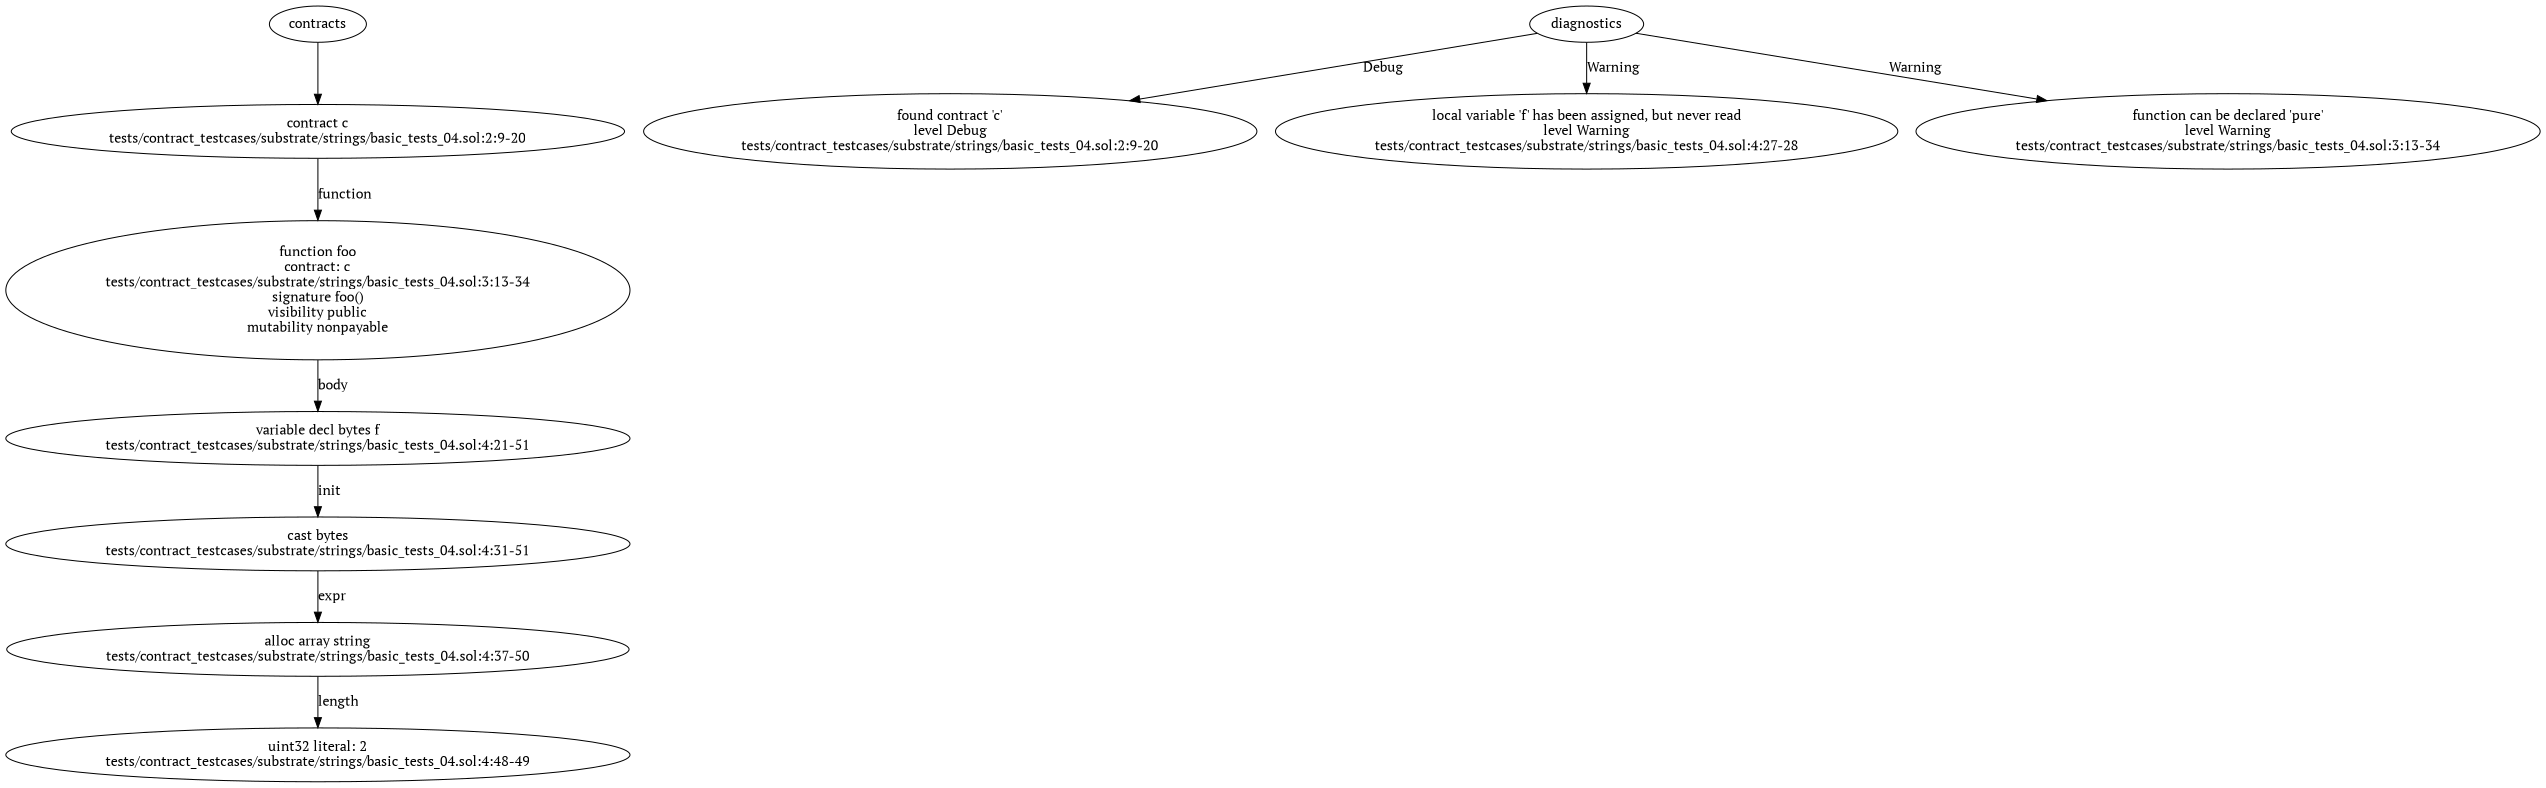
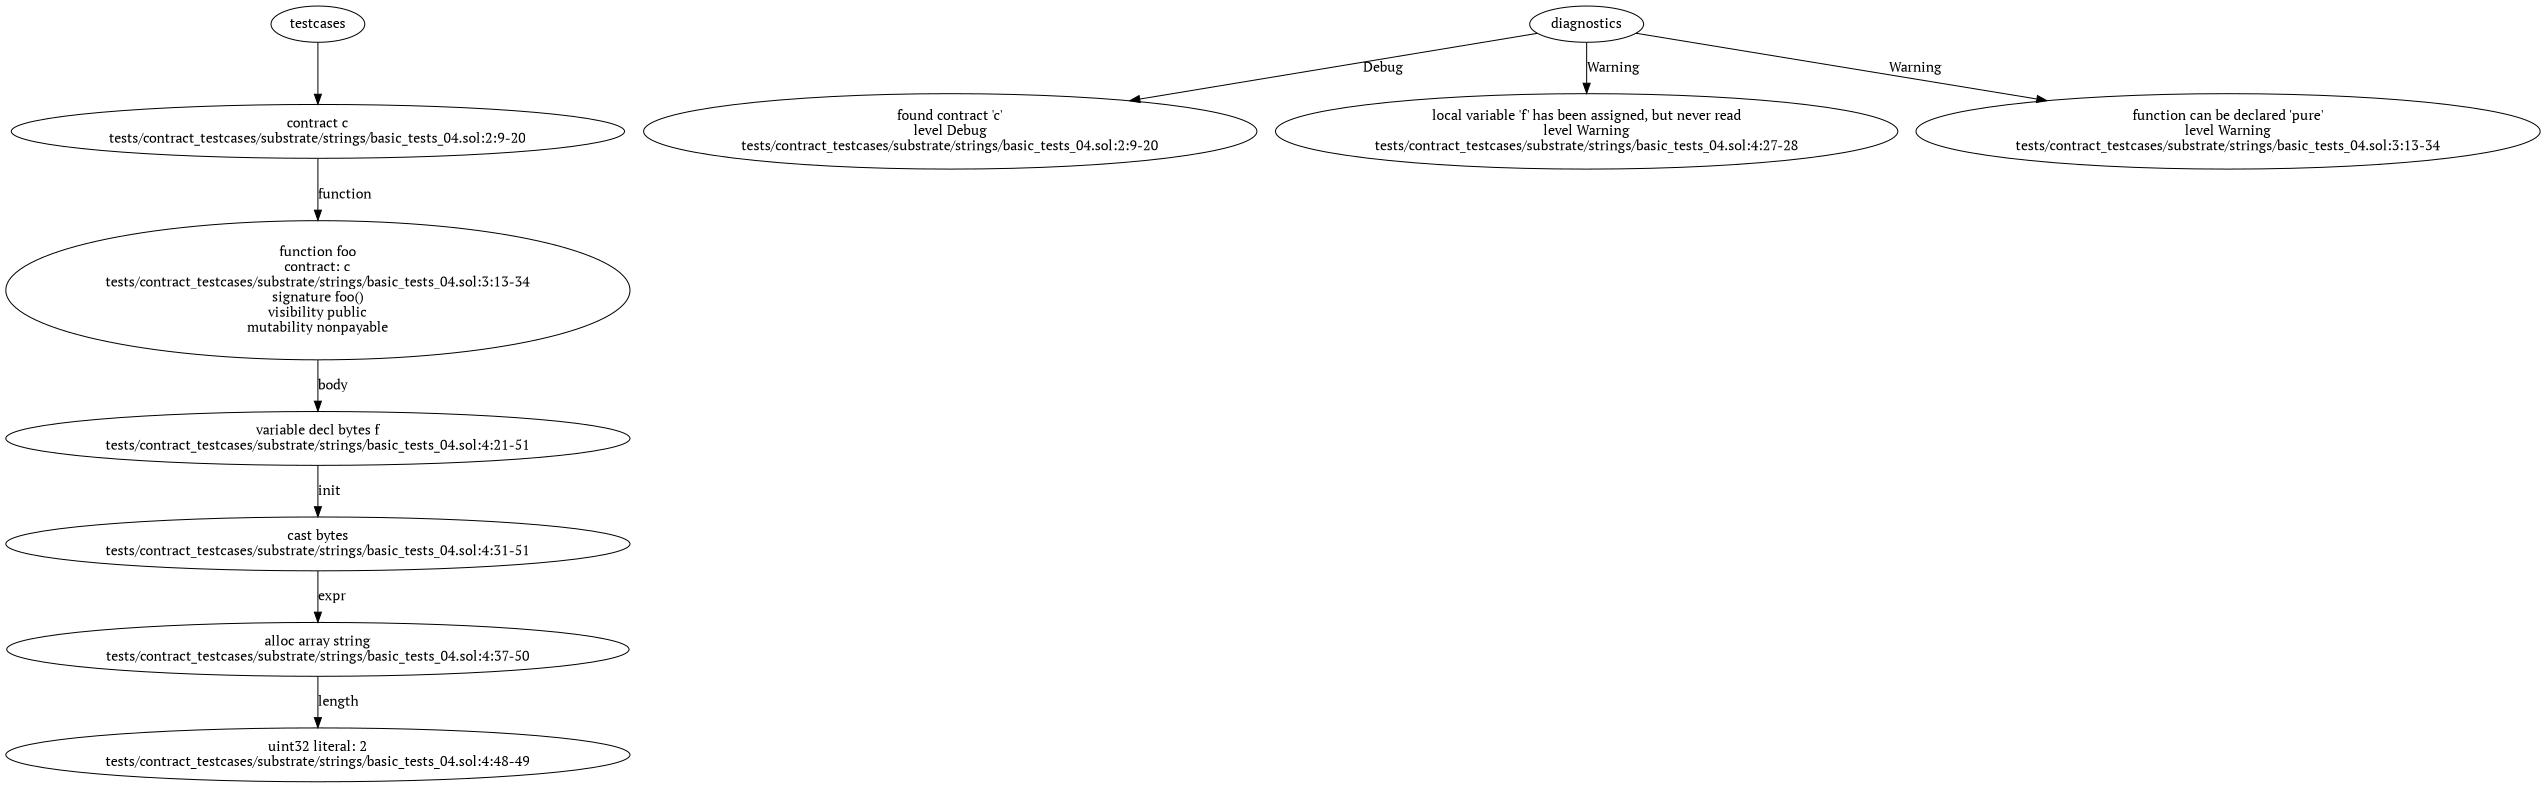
(318, 24) -> (318, 24)
